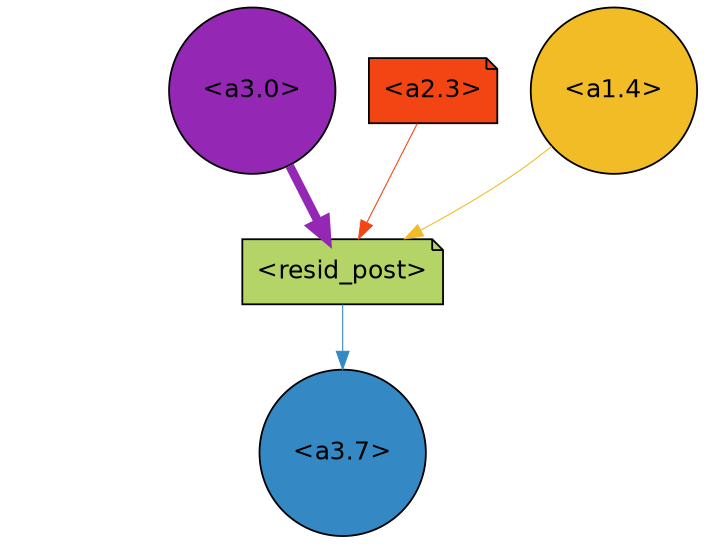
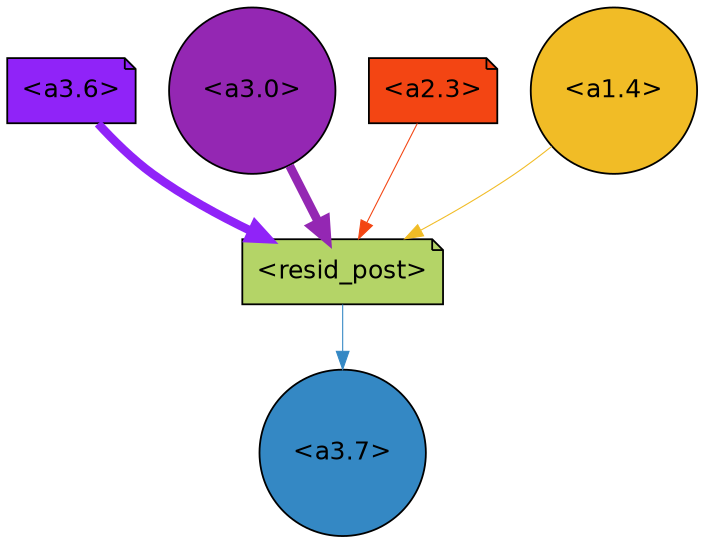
none -> (71, 91)
